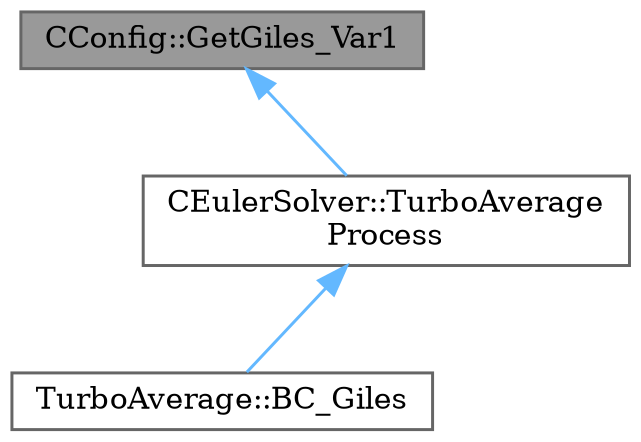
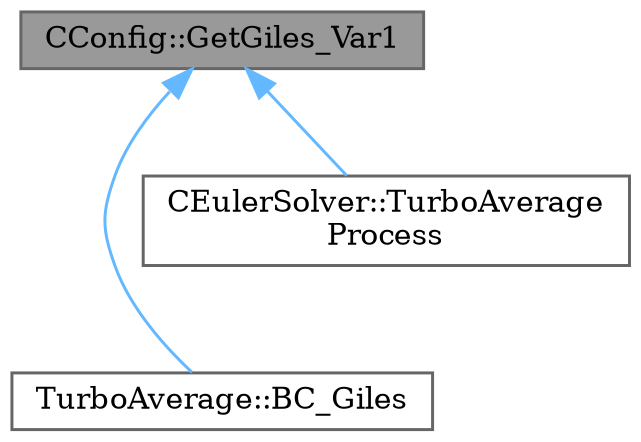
(286, 330) -> (107, 236)
